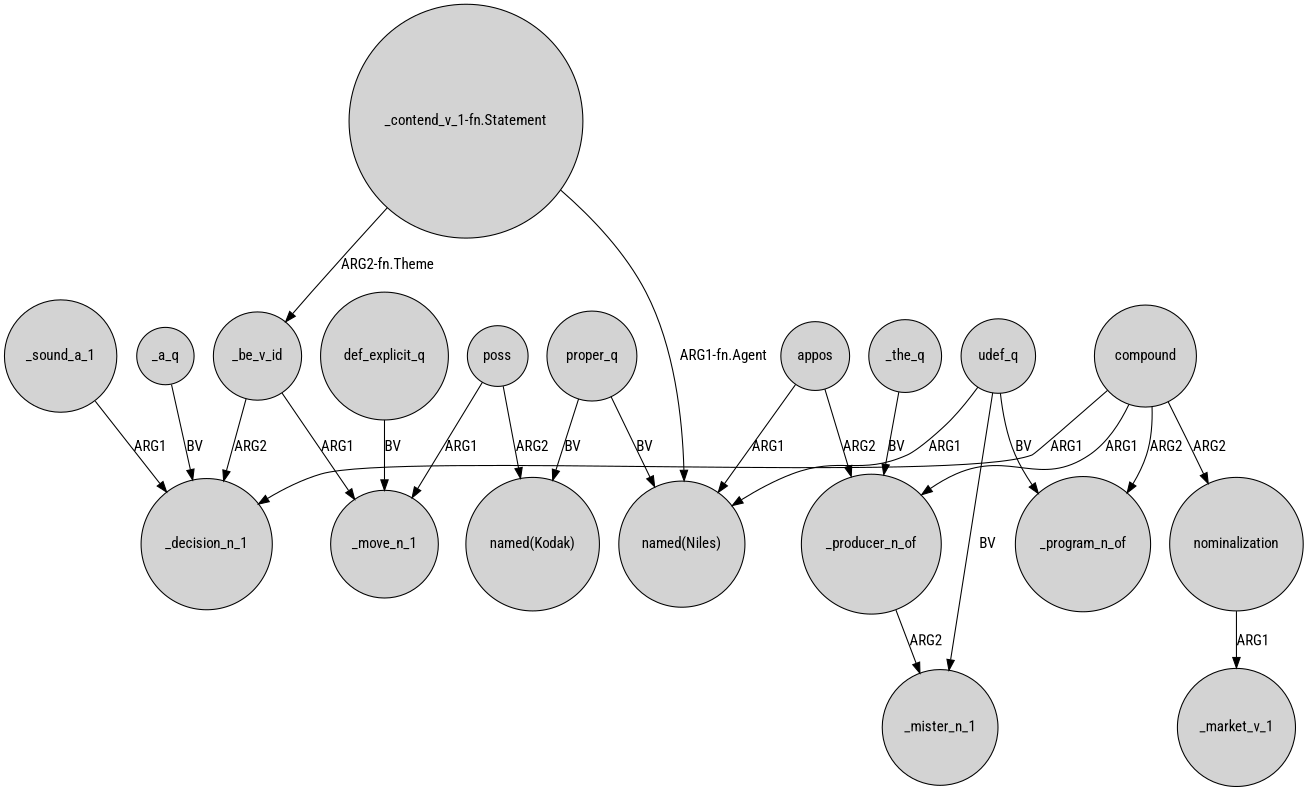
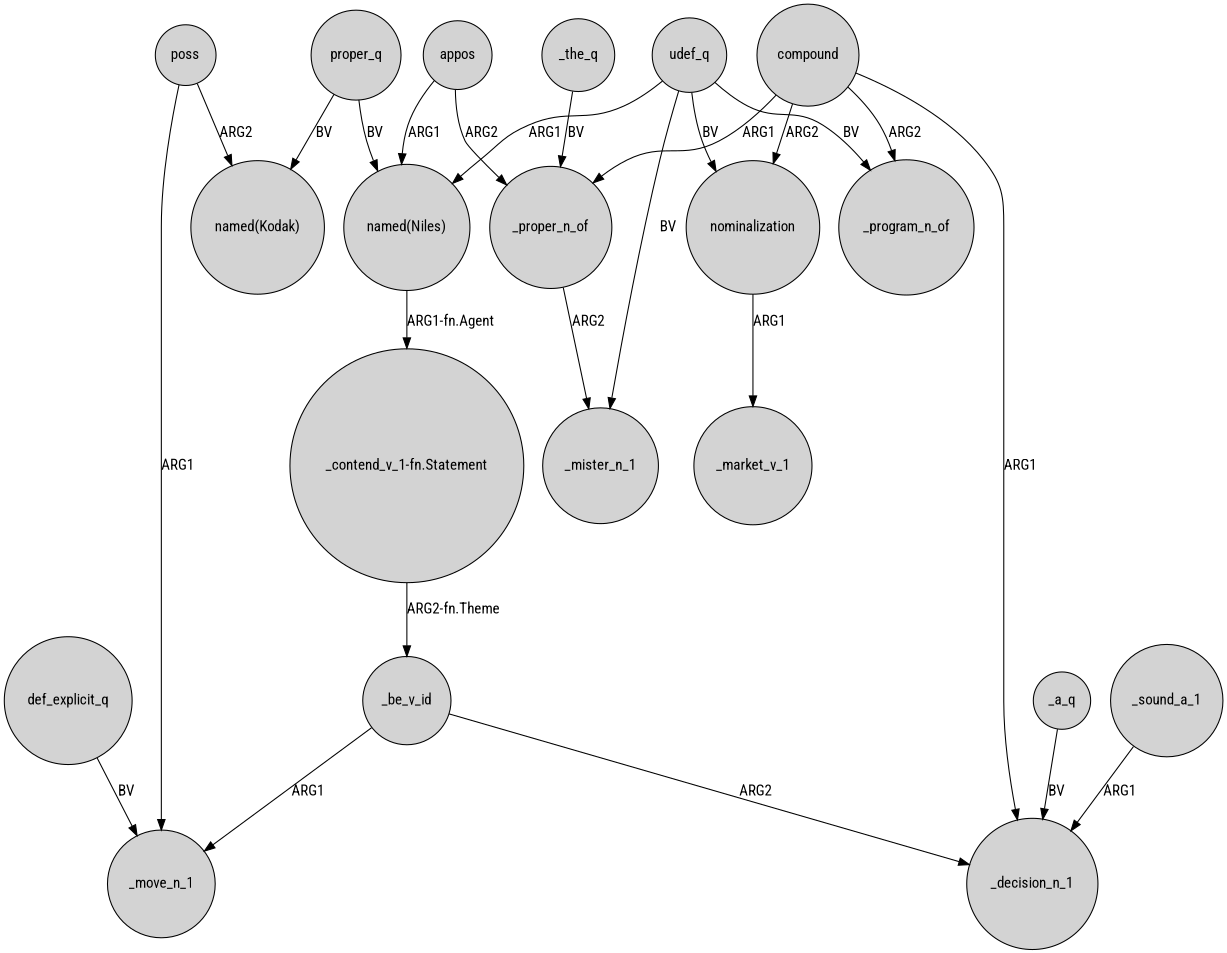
none -> (698, 128)
(656, 315) -> (407, 314)
(871, 544) -> (551, 227)
